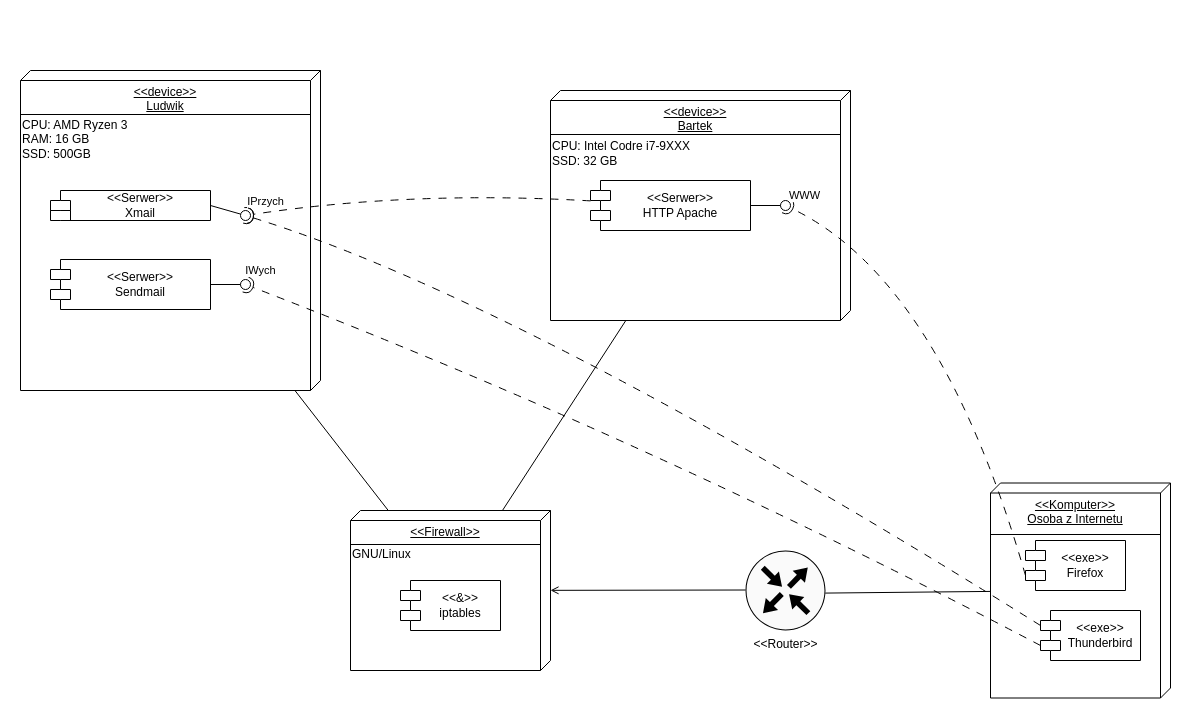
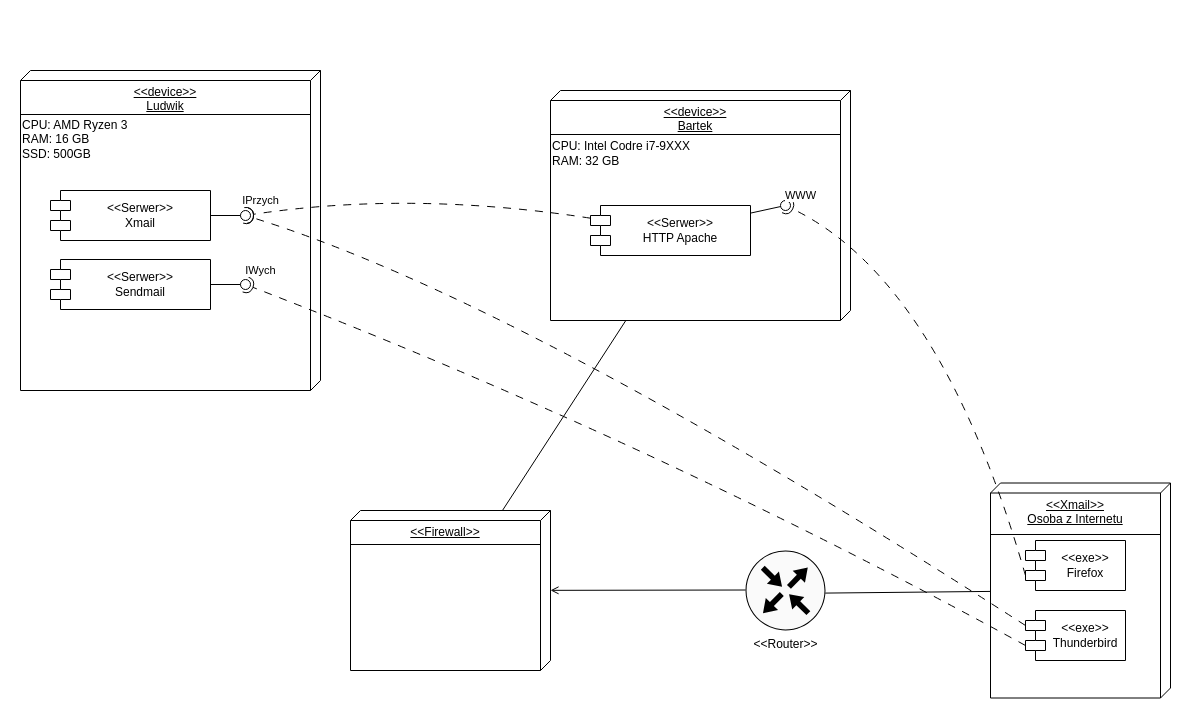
(624, 154) -> (624, 154)
(131, 206) -> (131, 216)
(671, 206) -> (671, 231)
(334, 440) -> none
(1076, 513) -> (1076, 513)
(381, 555) -> none
(451, 606) -> none
(1091, 636) -> (1076, 636)
